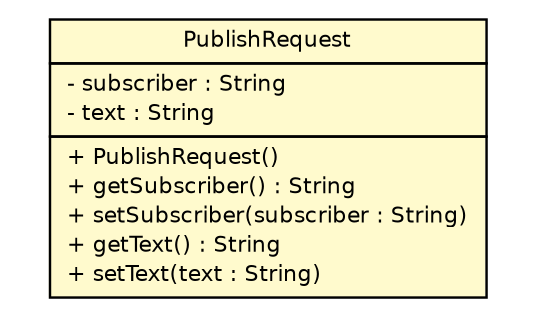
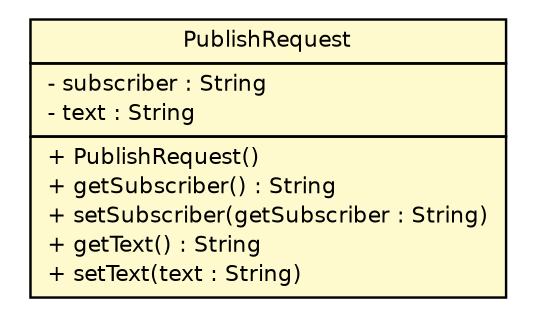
(268, 216) -> (268, 216)
